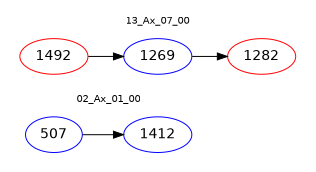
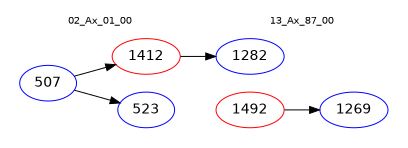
(158, 21) -> (302, 21)
(205, 56) -> (194, 56)
(262, 56) -> (250, 56)
none -> (146, 110)
(158, 135) -> (146, 56)
